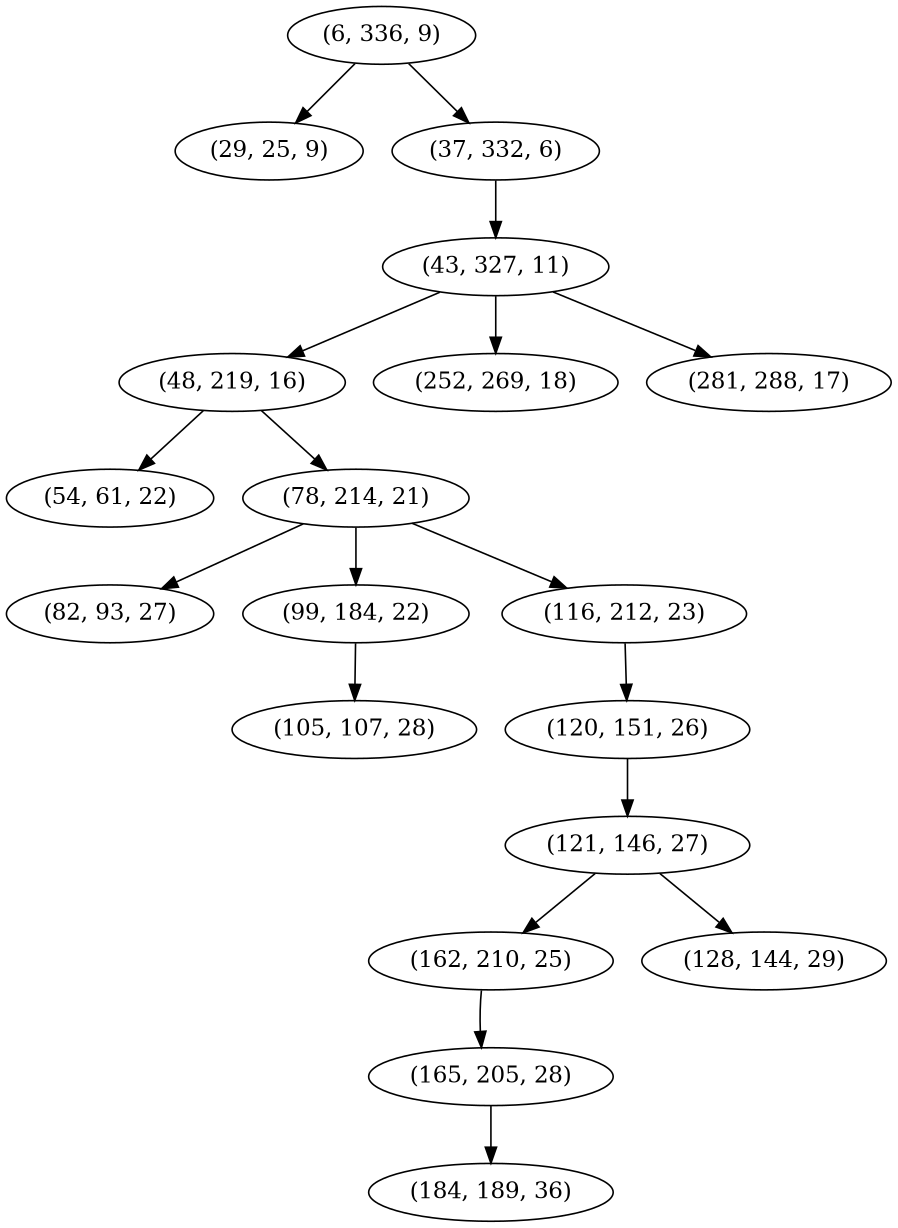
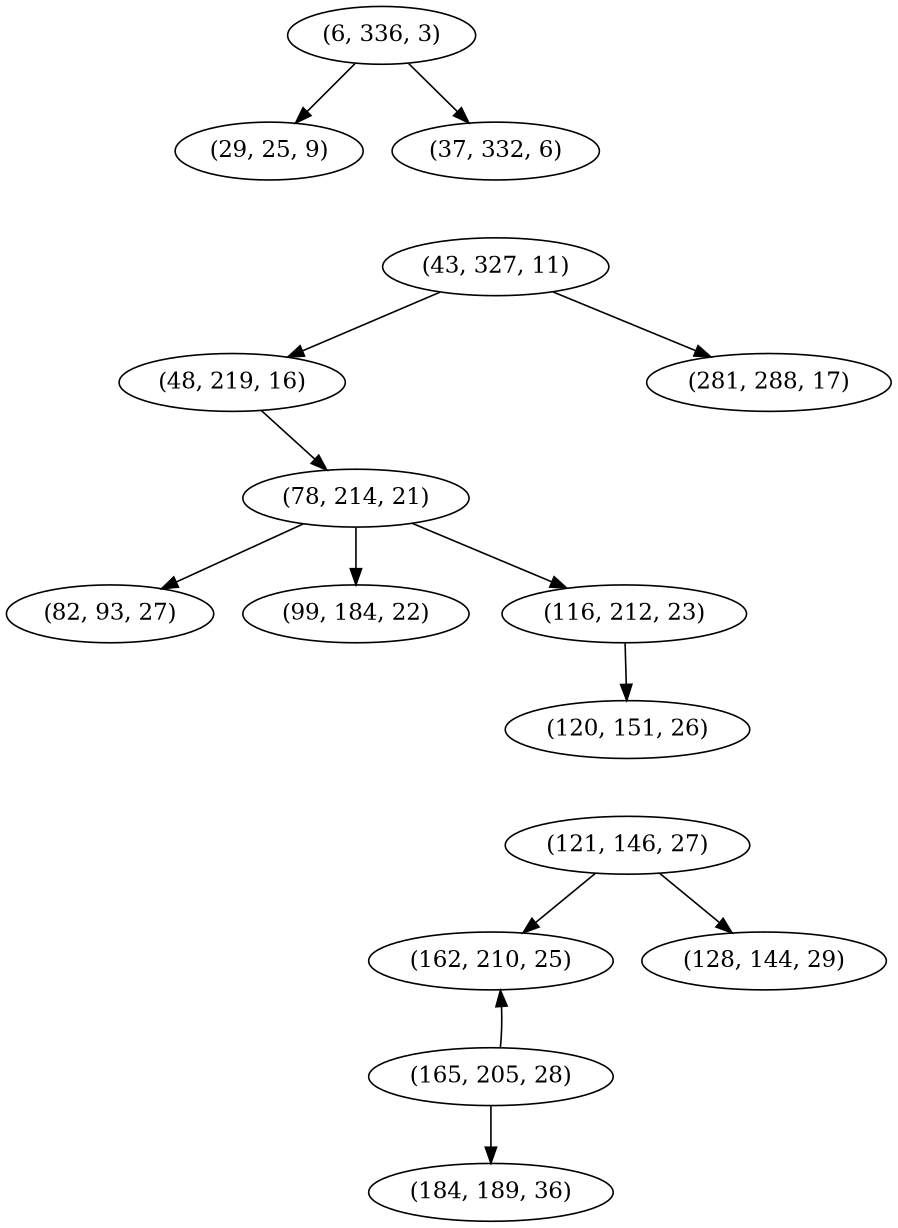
(382, 35) -> (382, 35)
(496, 201) -> none
(496, 382) -> none
(110, 498) -> none
(354, 730) -> none
(628, 780) -> none
(480, 1011) -> (502, 1027)
